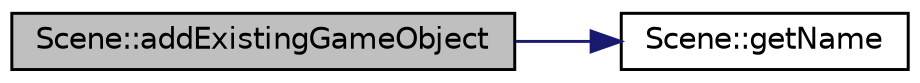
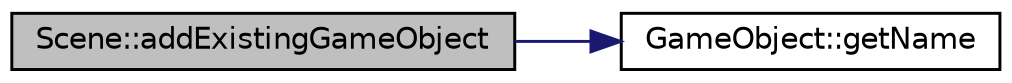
(765, 41) -> (811, 41)
